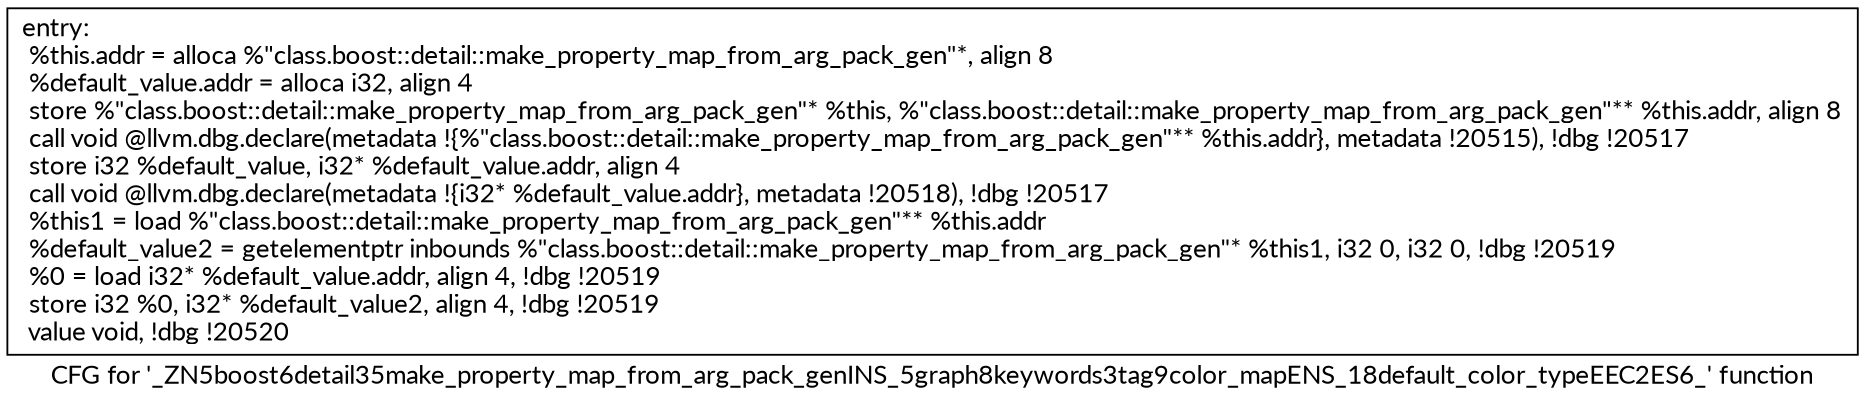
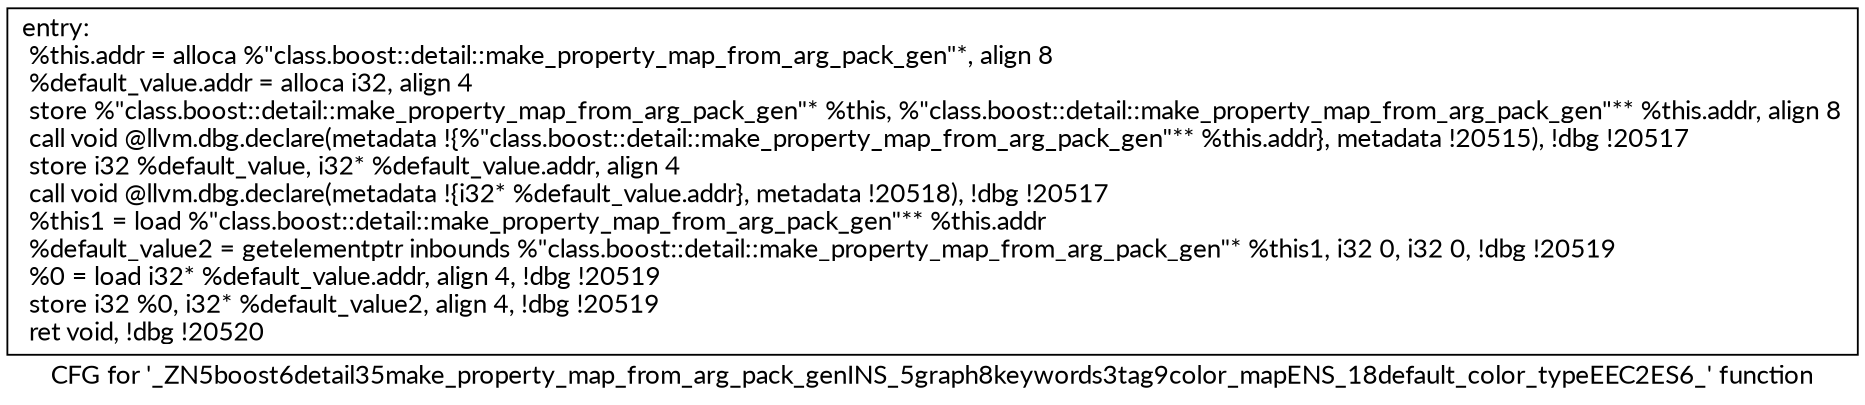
(156, 333) -> (144, 333)
